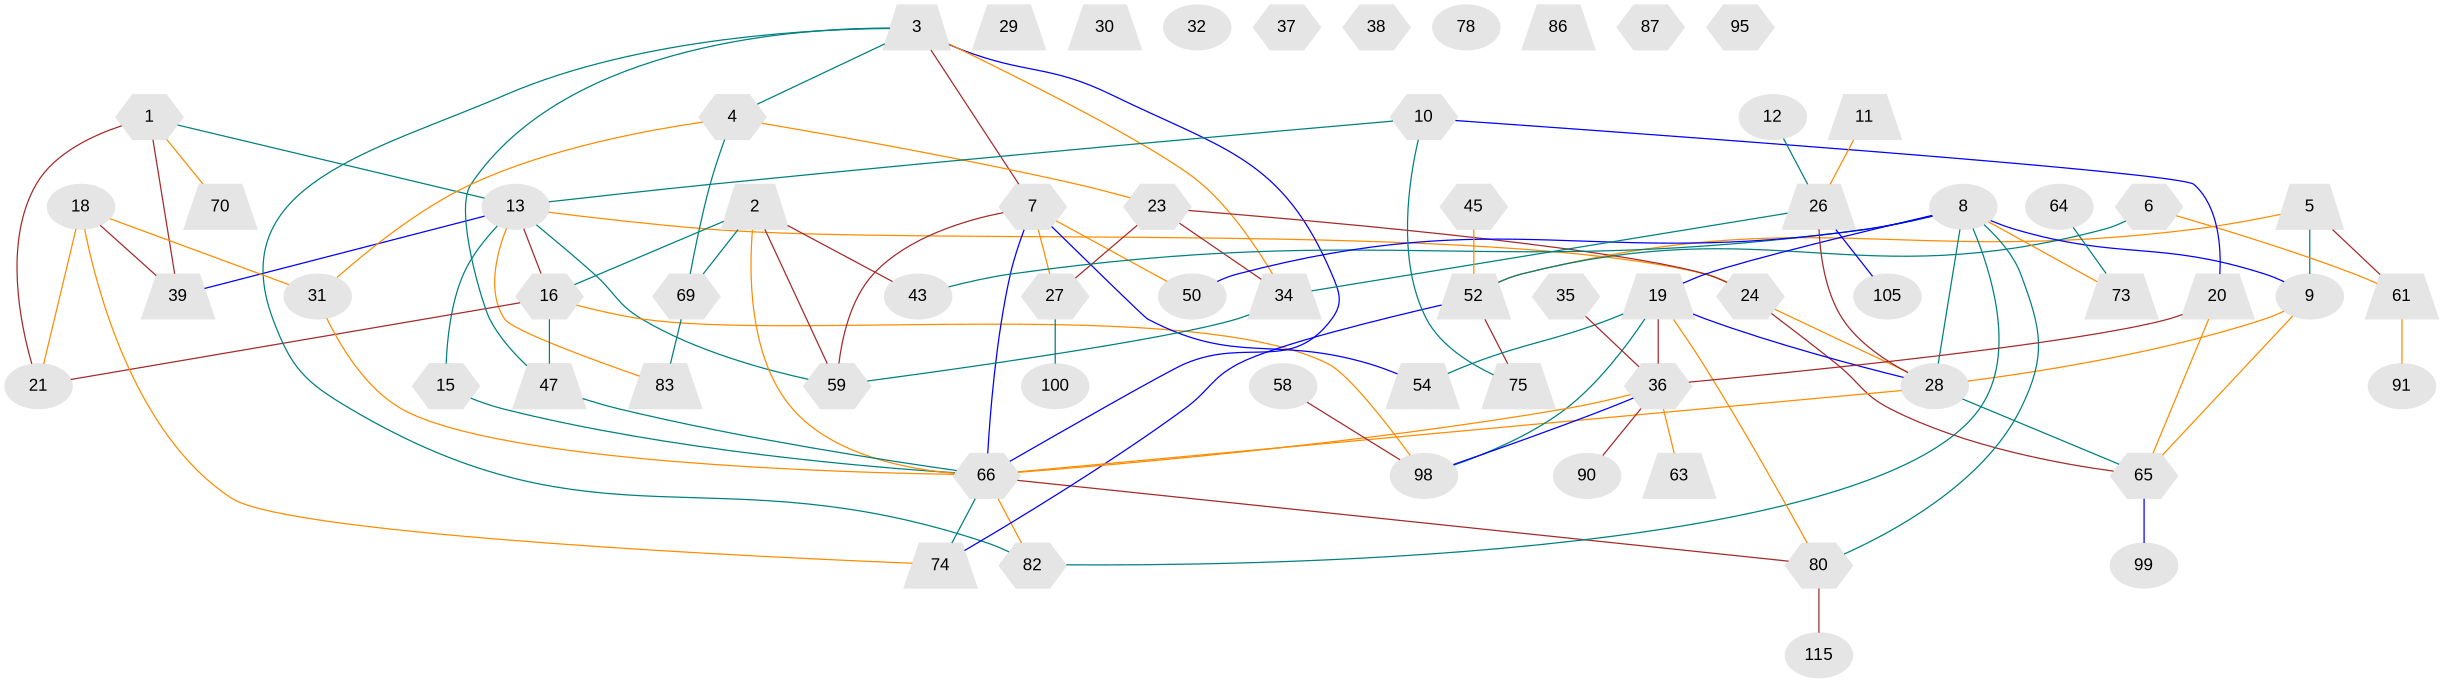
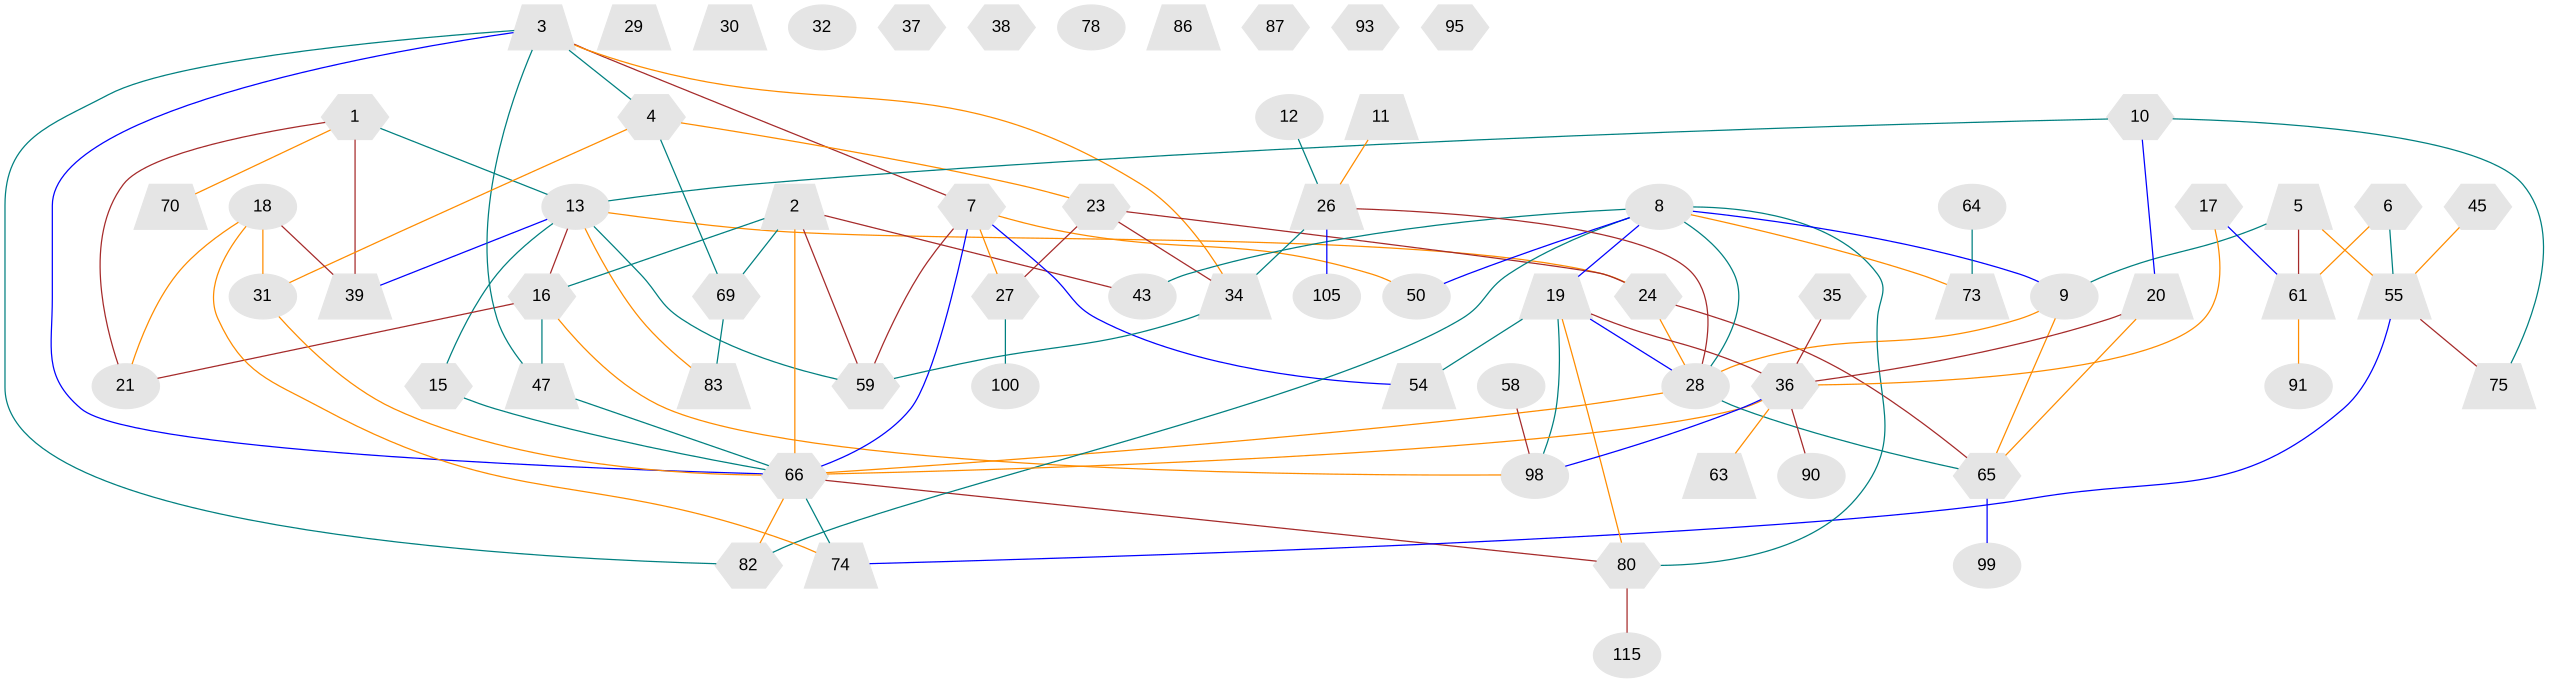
none -> (1365, 27)
none -> (2209, 207)
(1474, 297) -> (2394, 297)
